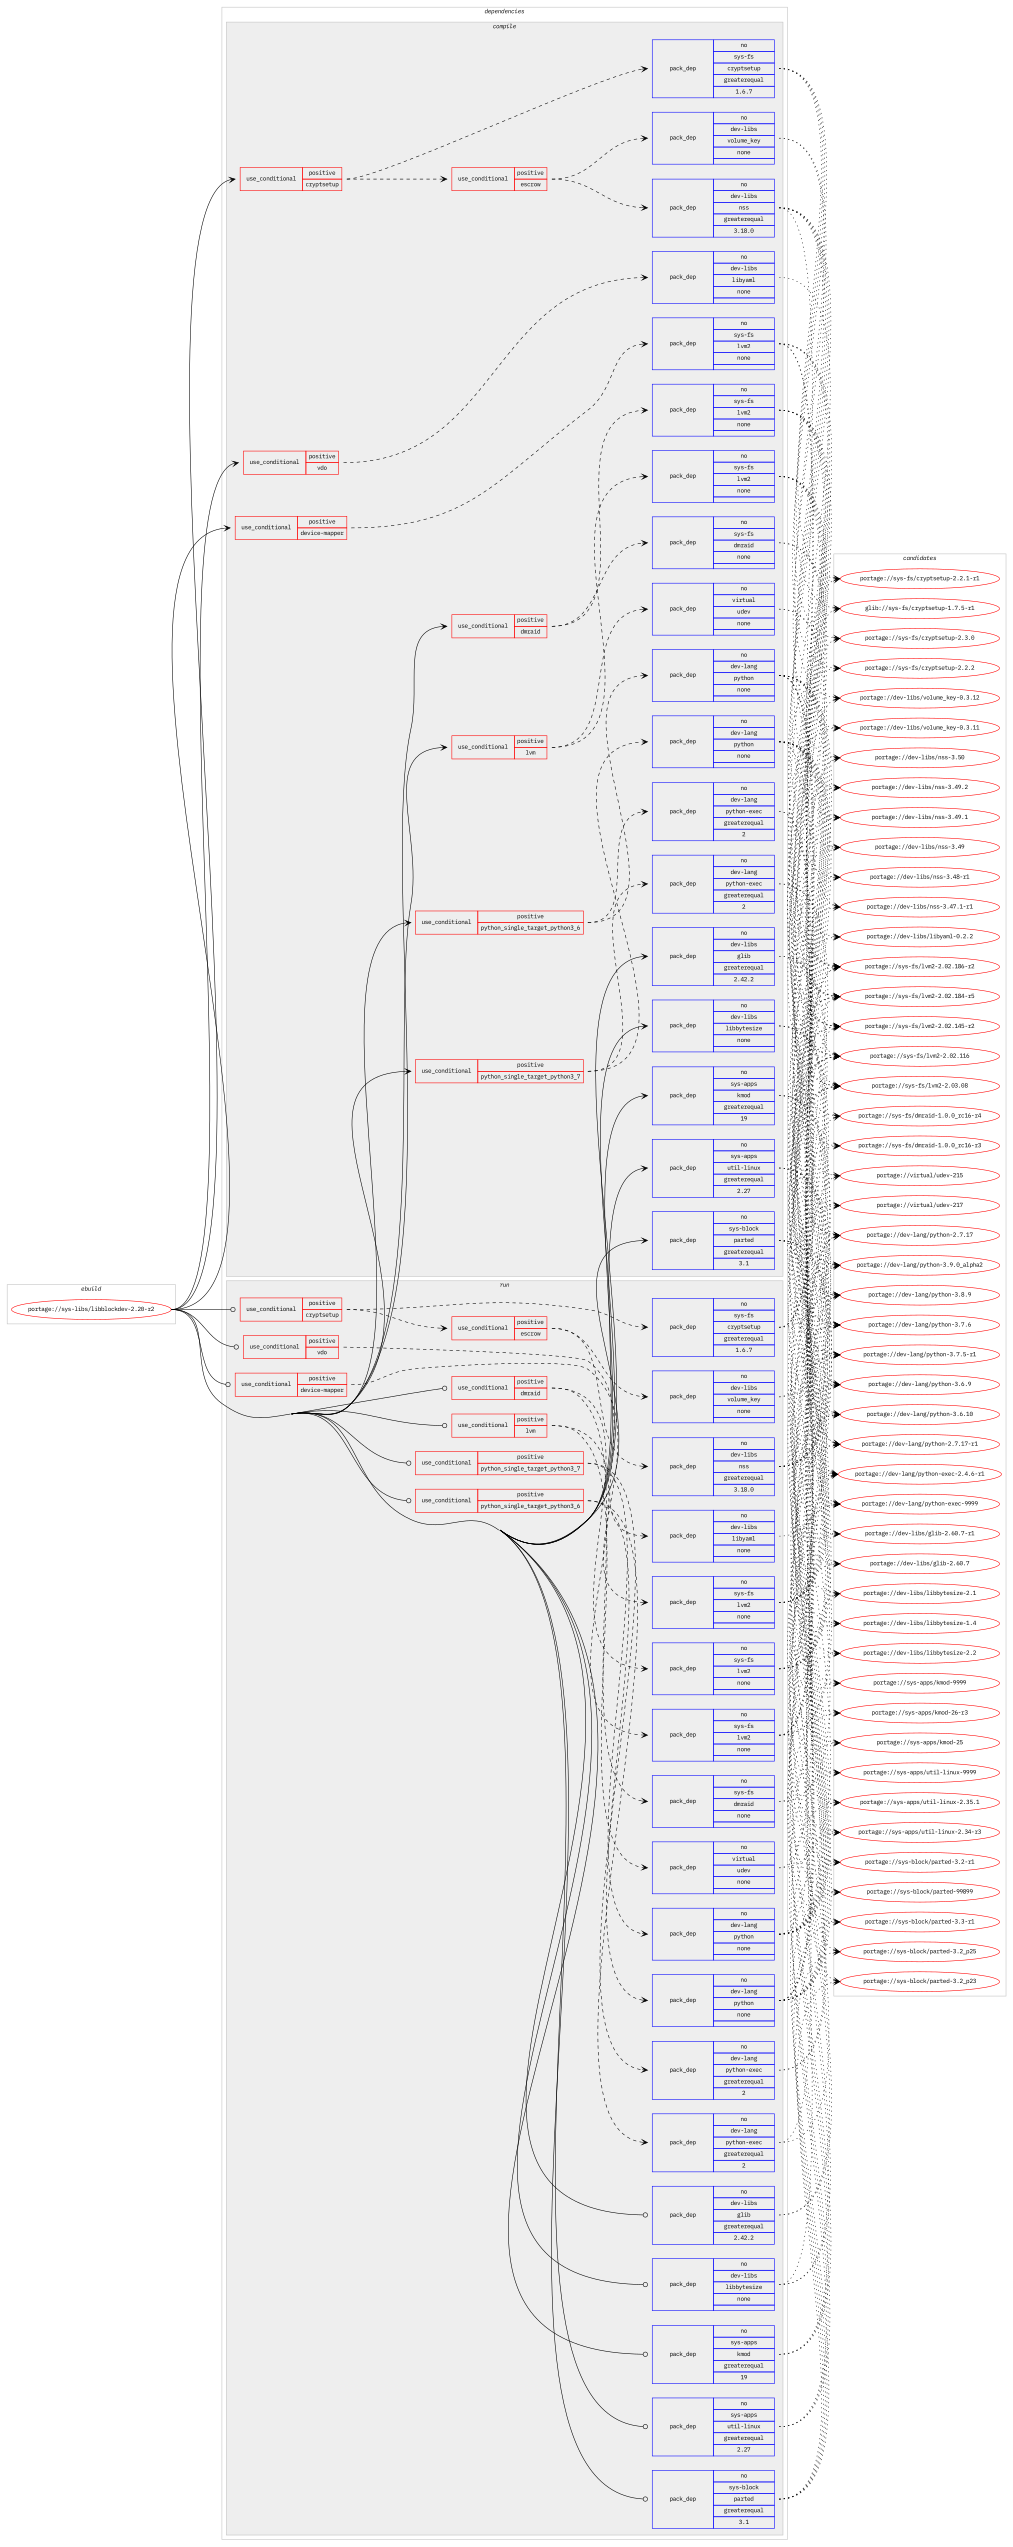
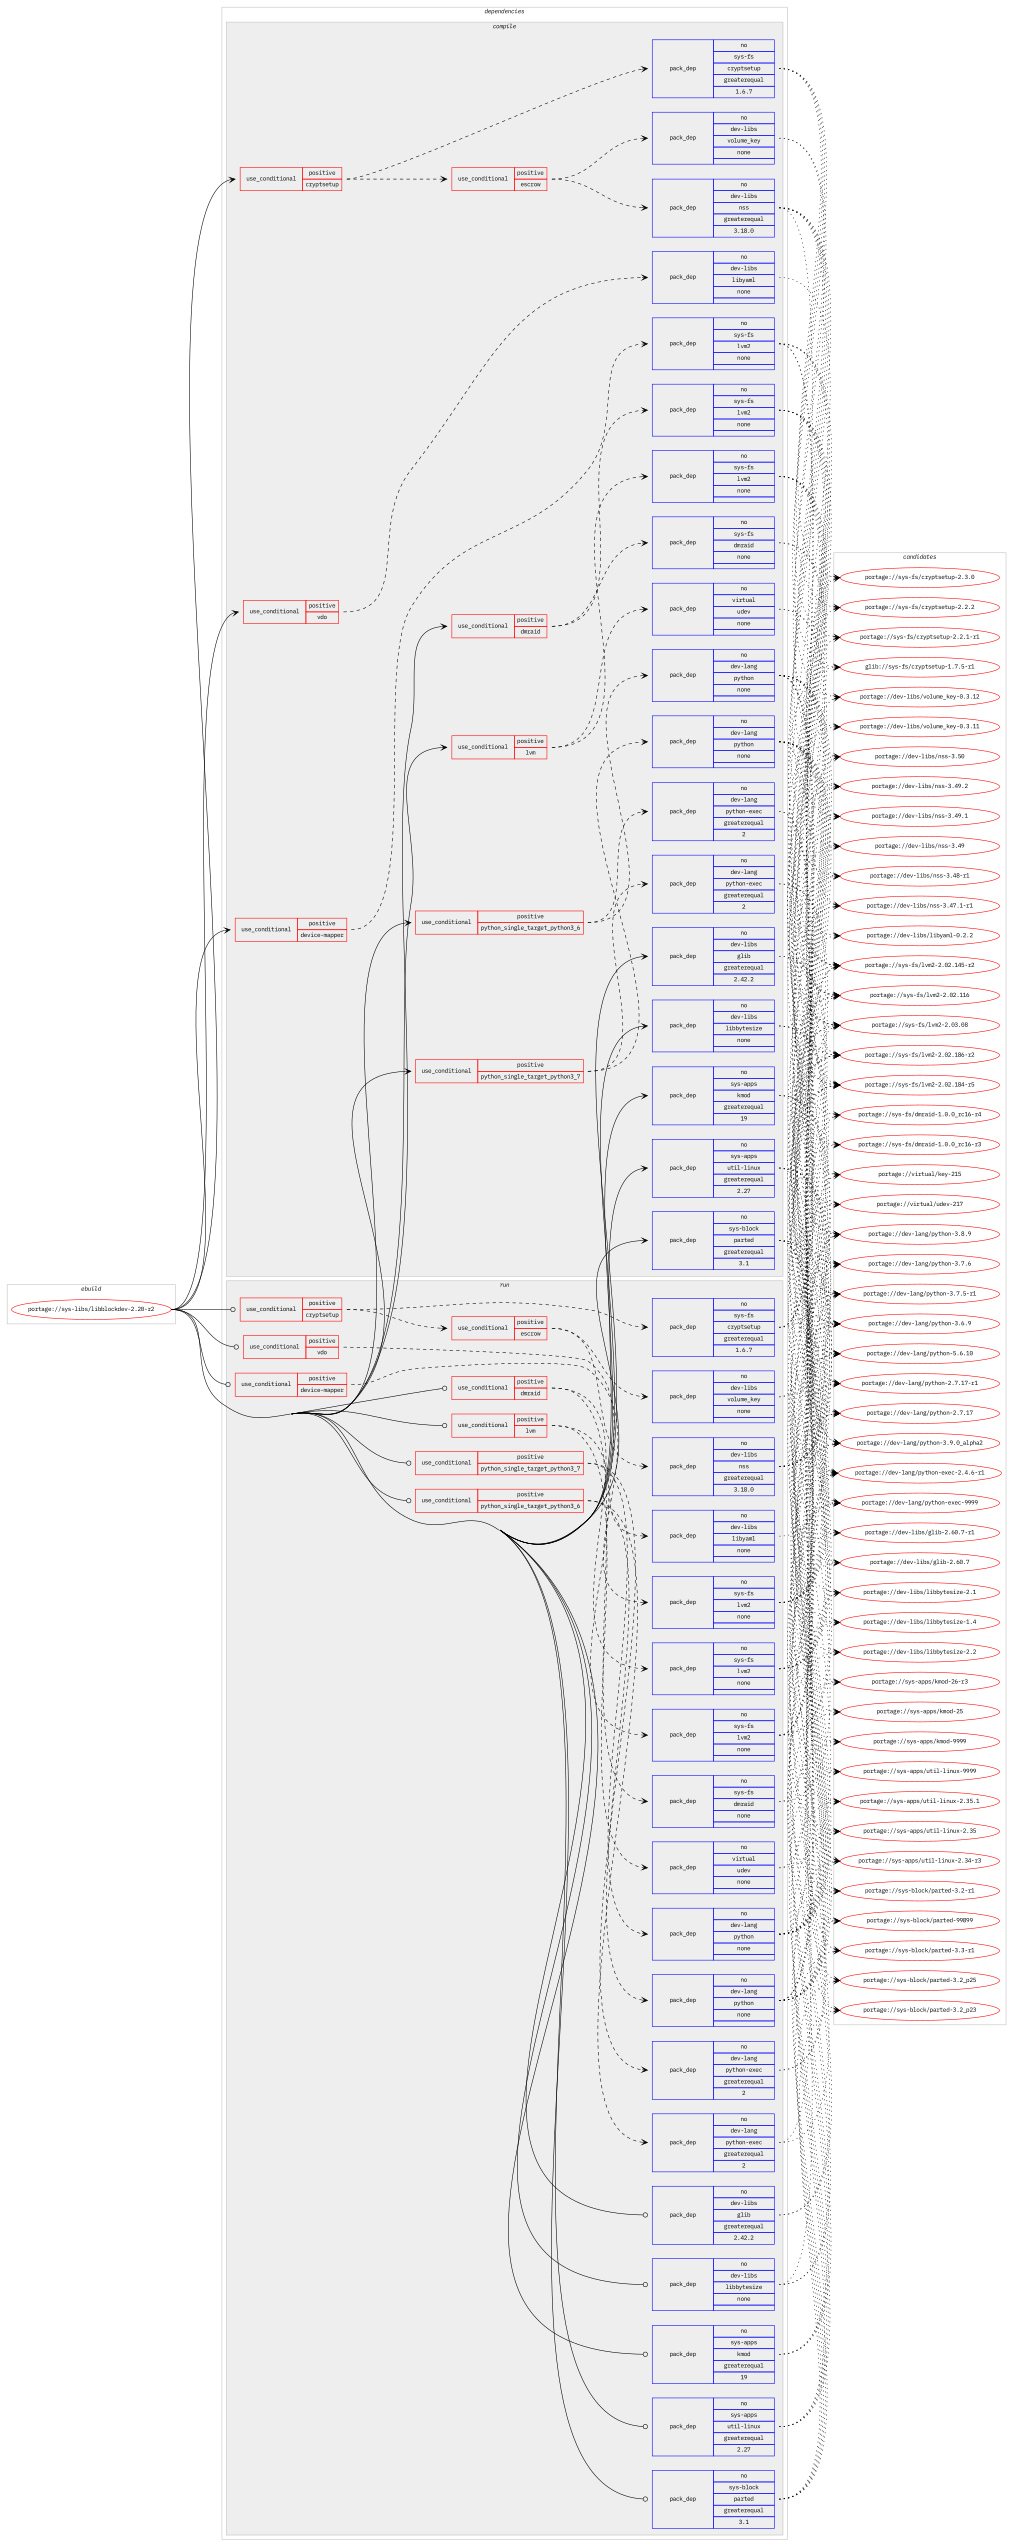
(920, 1176) -> (920, 1175)
(920, 1415) -> (920, 1354)
none -> (920, 1831)
